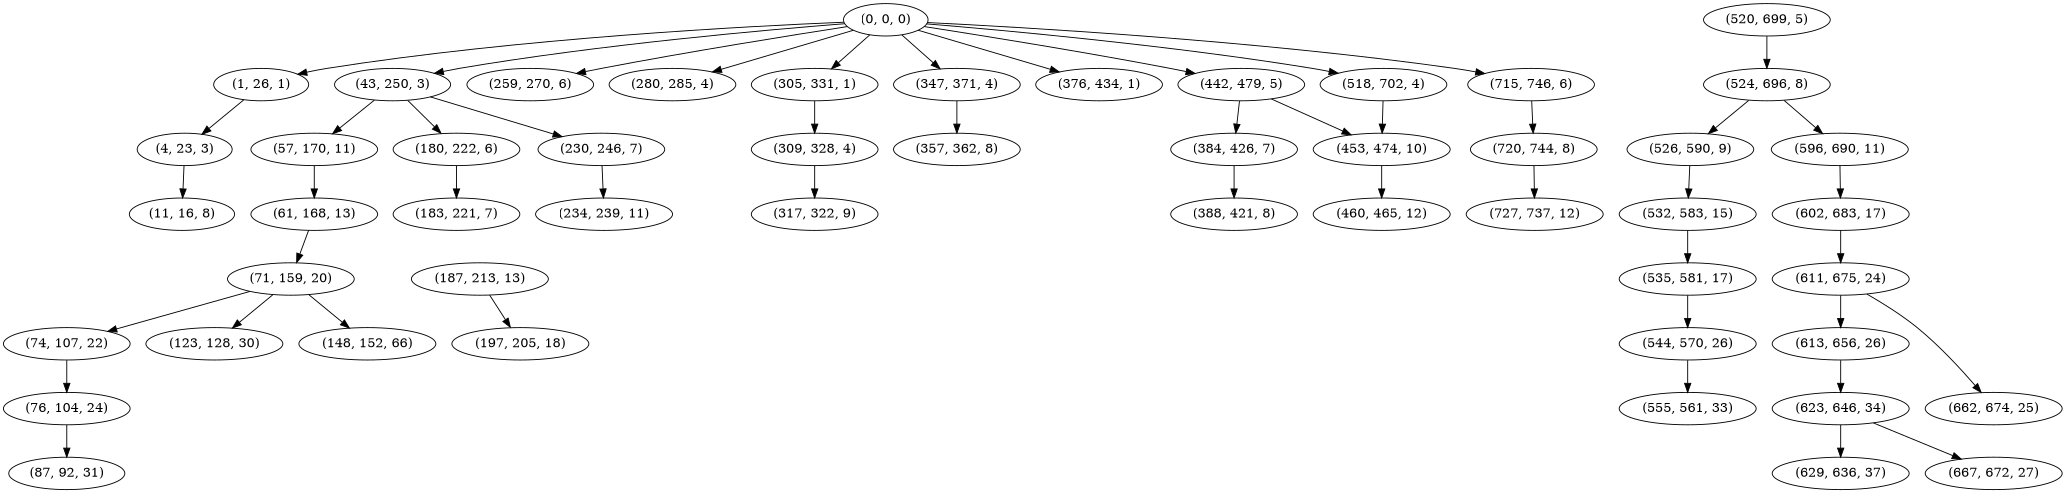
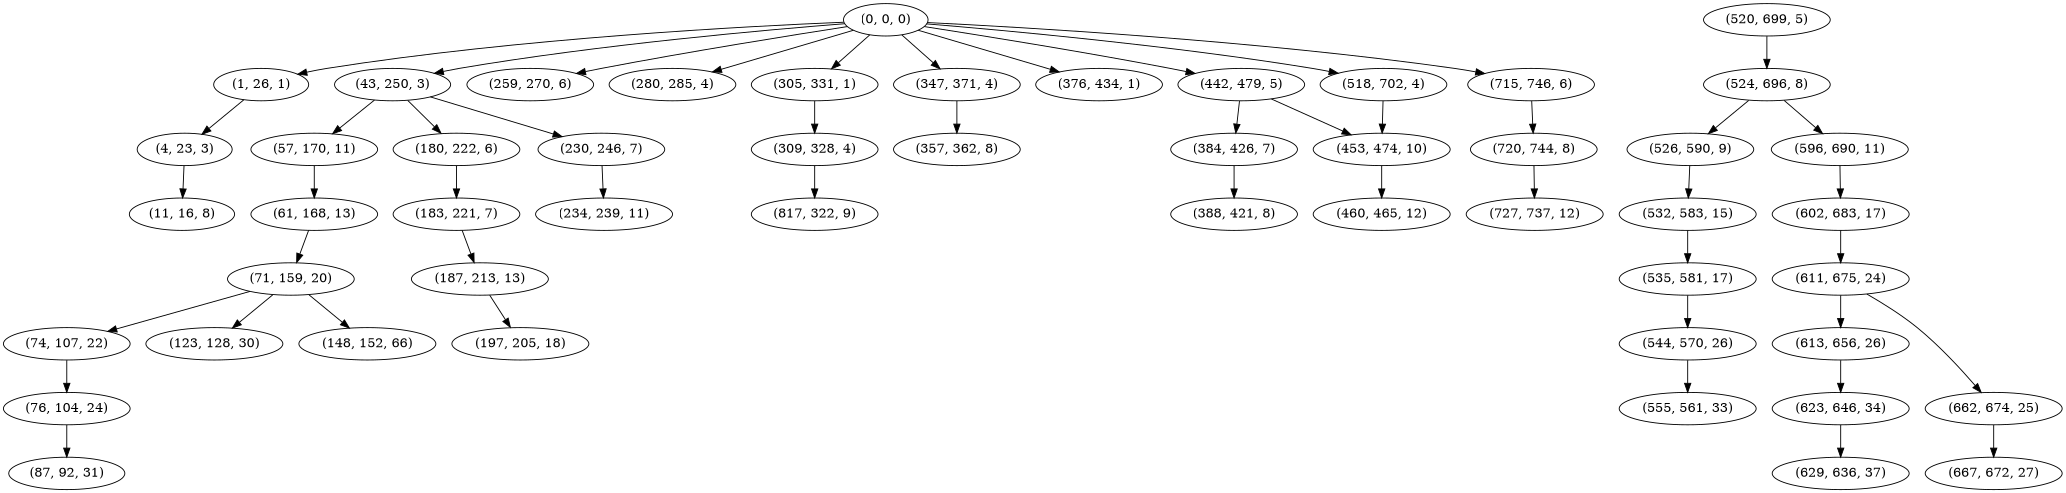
(815, 214) -> (815, 214)
none -> (467, 242)
(1913, 439) -> (1994, 437)
